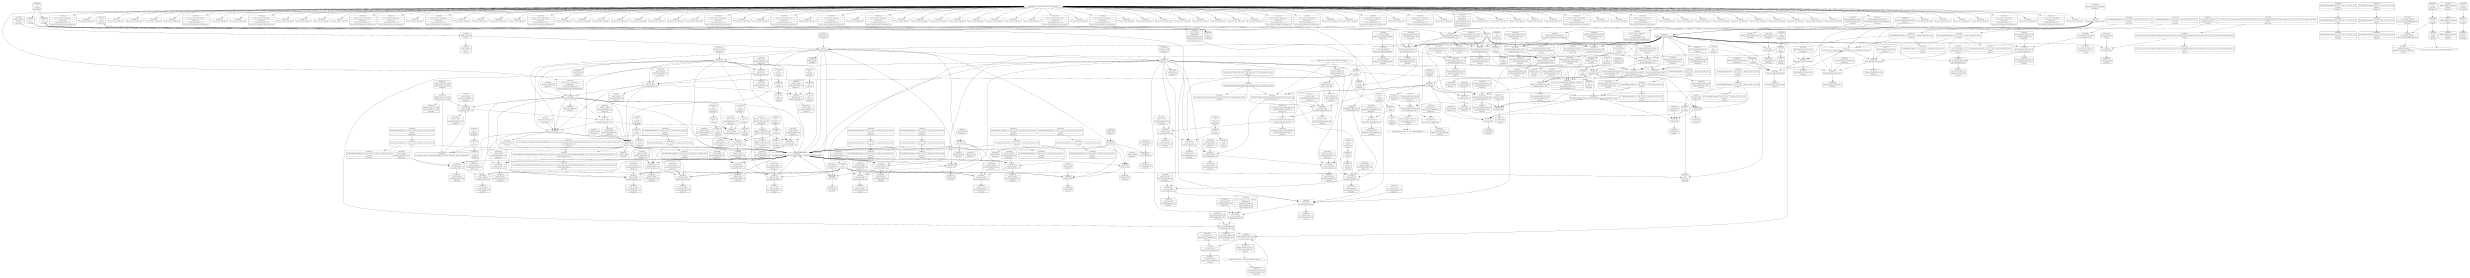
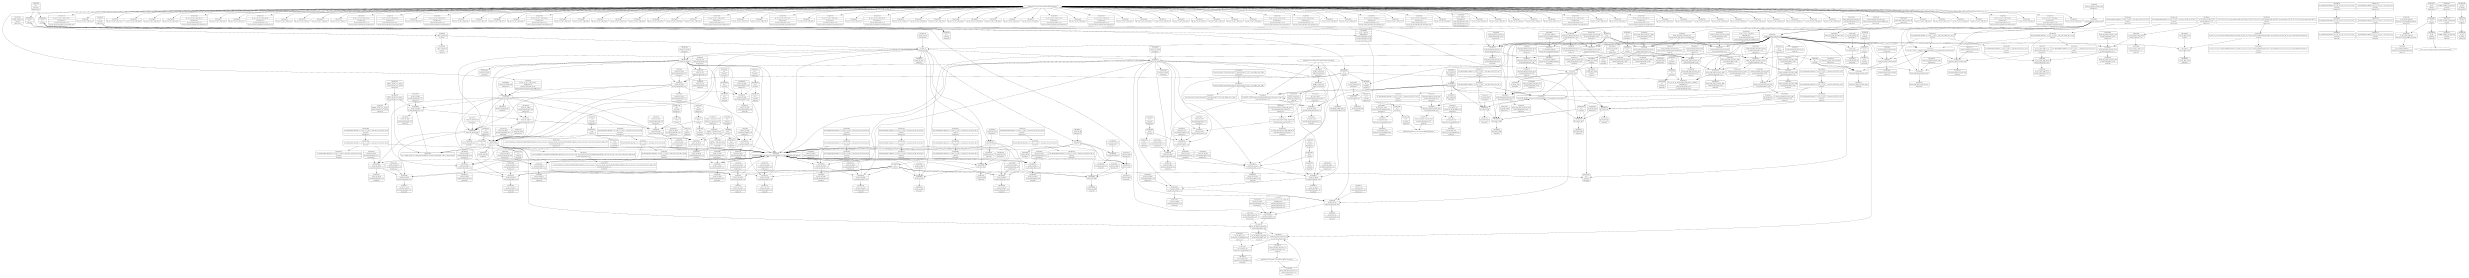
none -> (1182, 132)
(1165, 143) -> none
